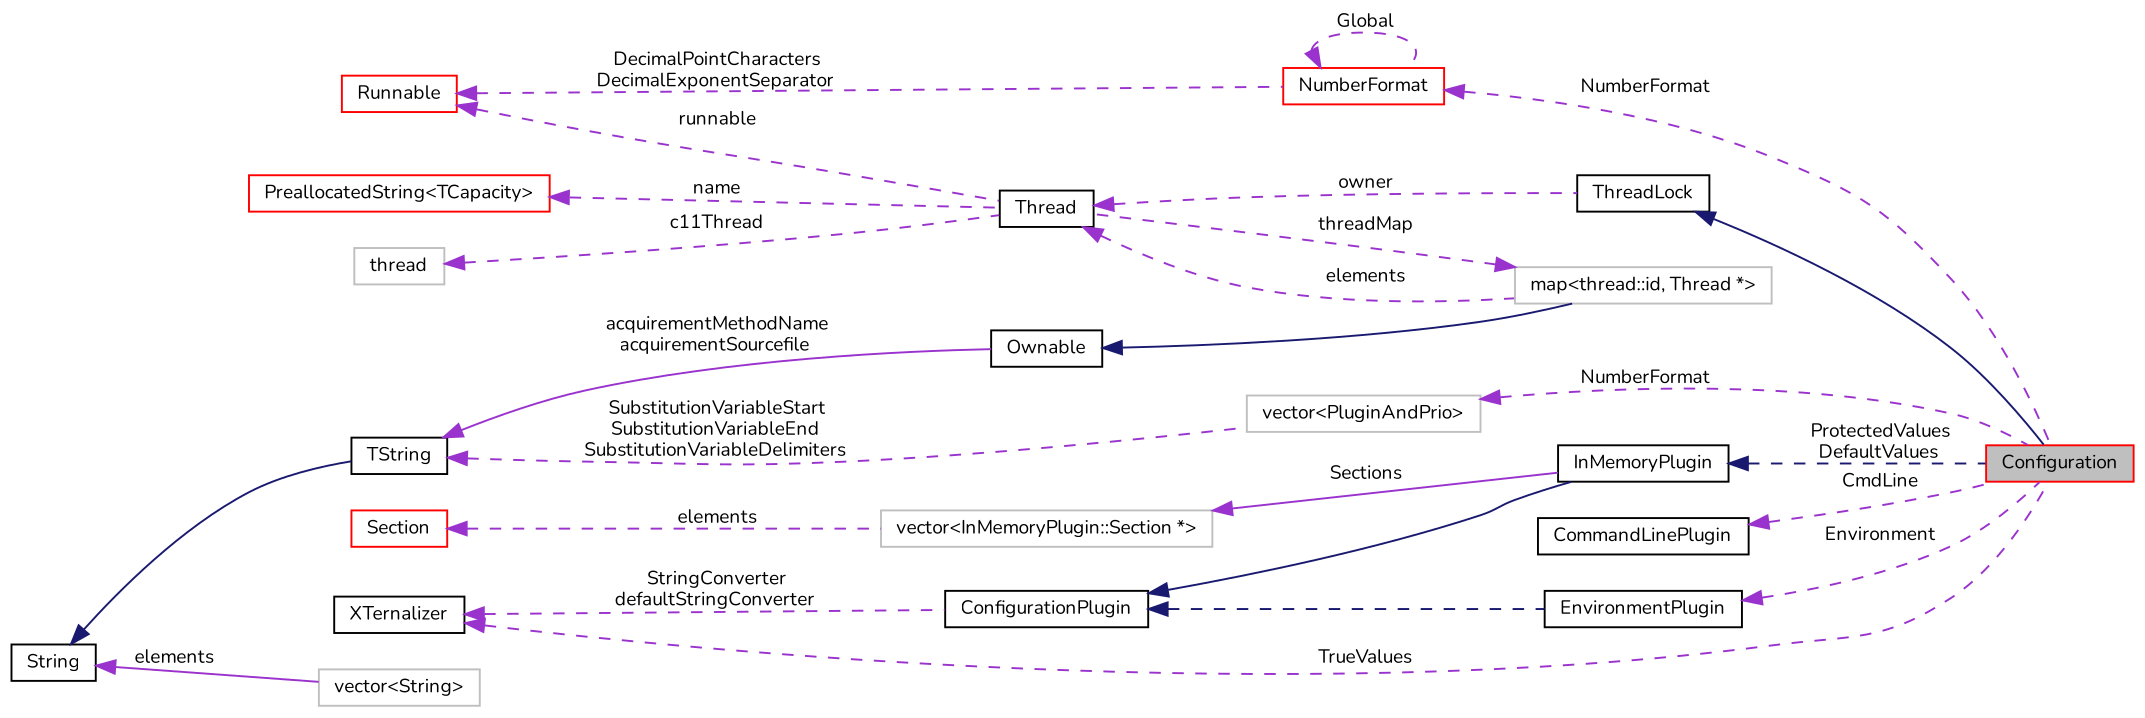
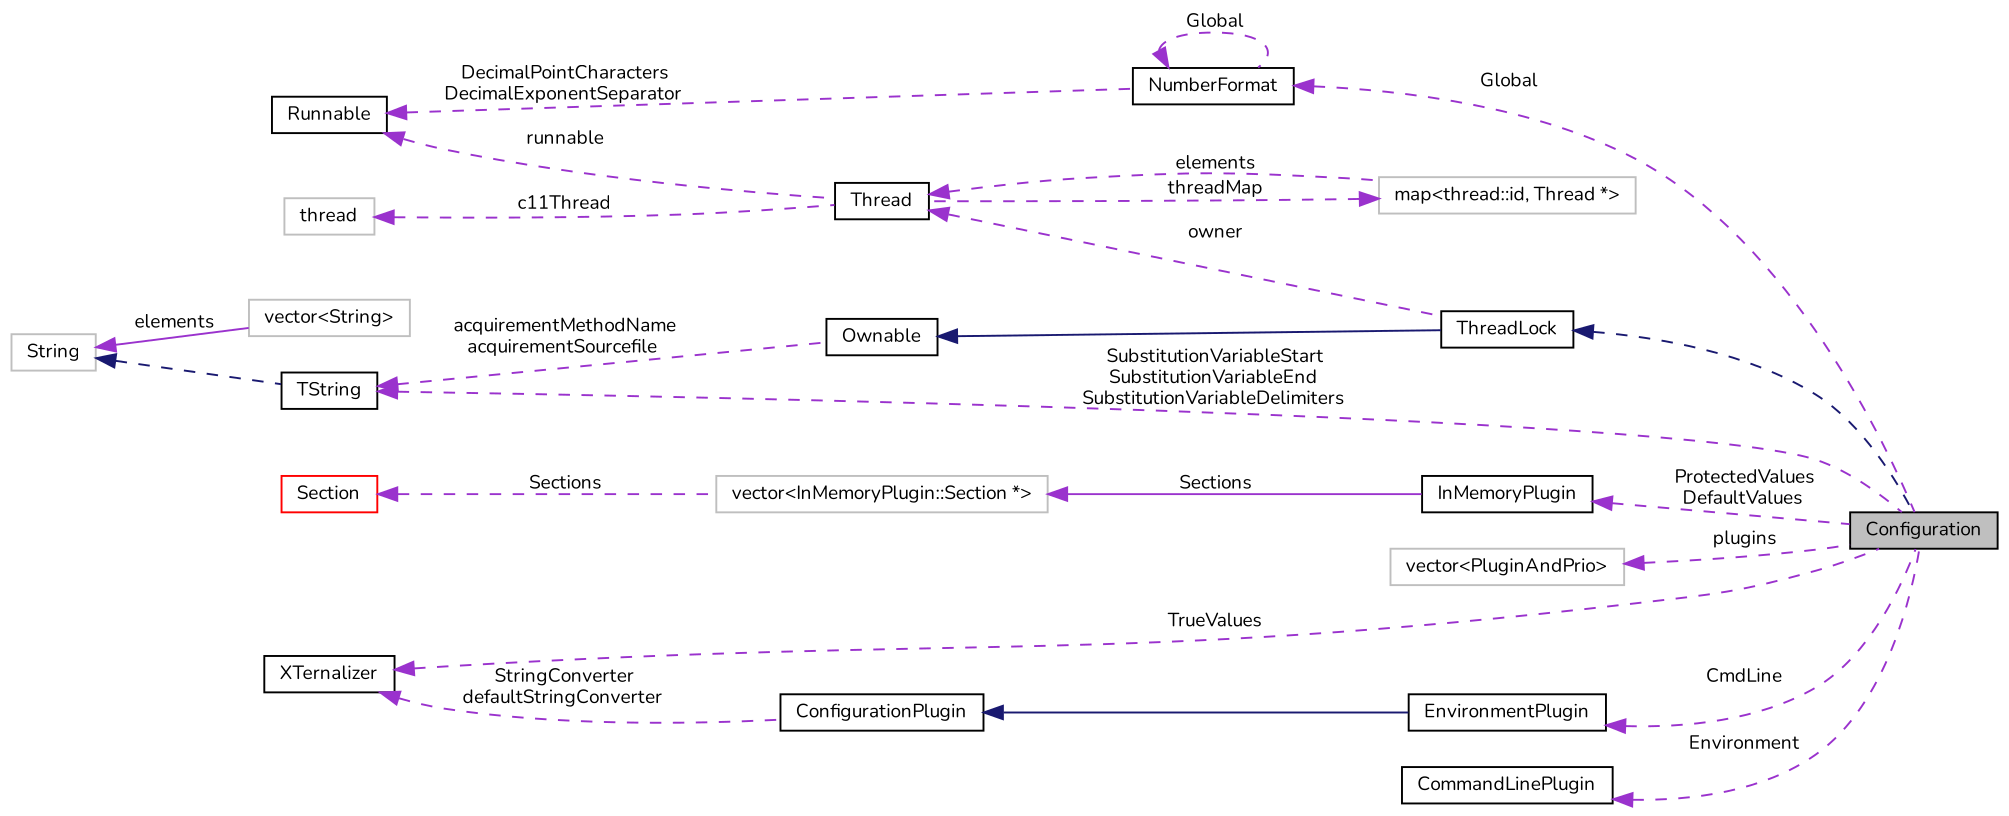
(1364, 86) -> (1213, 86)
(1643, 87) -> (1507, 81)
(399, 94) -> (329, 115)
(399, 193) -> none
(1895, 309) -> (1781, 376)
(1348, 336) -> (1199, 333)
(722, 368) -> (612, 363)
(1643, 378) -> (1743, 539)
(857, 461) -> (1158, 411)
(1867, 463) -> (1731, 514)
(2060, 463) -> (1924, 531)
(1879, 482) -> (1743, 744)
(715, 518) -> (563, 484)
(203, 521) -> (198, 373)
(1879, 535) -> (1743, 677)
(1373, 546) -> none
(1356, 609) -> (1206, 712)
(54, 663) -> (54, 352)
